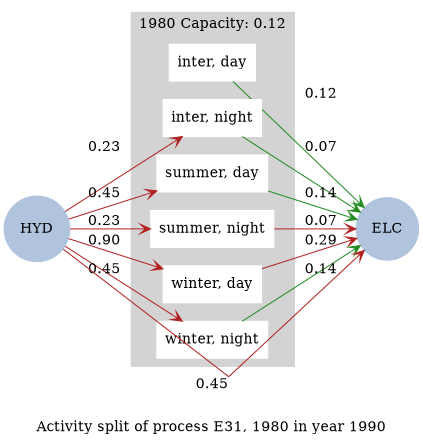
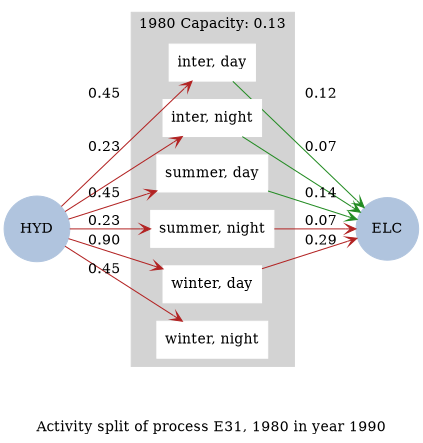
(213, 24) -> (213, 24)
(302, 283) -> none
(200, 355) -> (123, 147)
